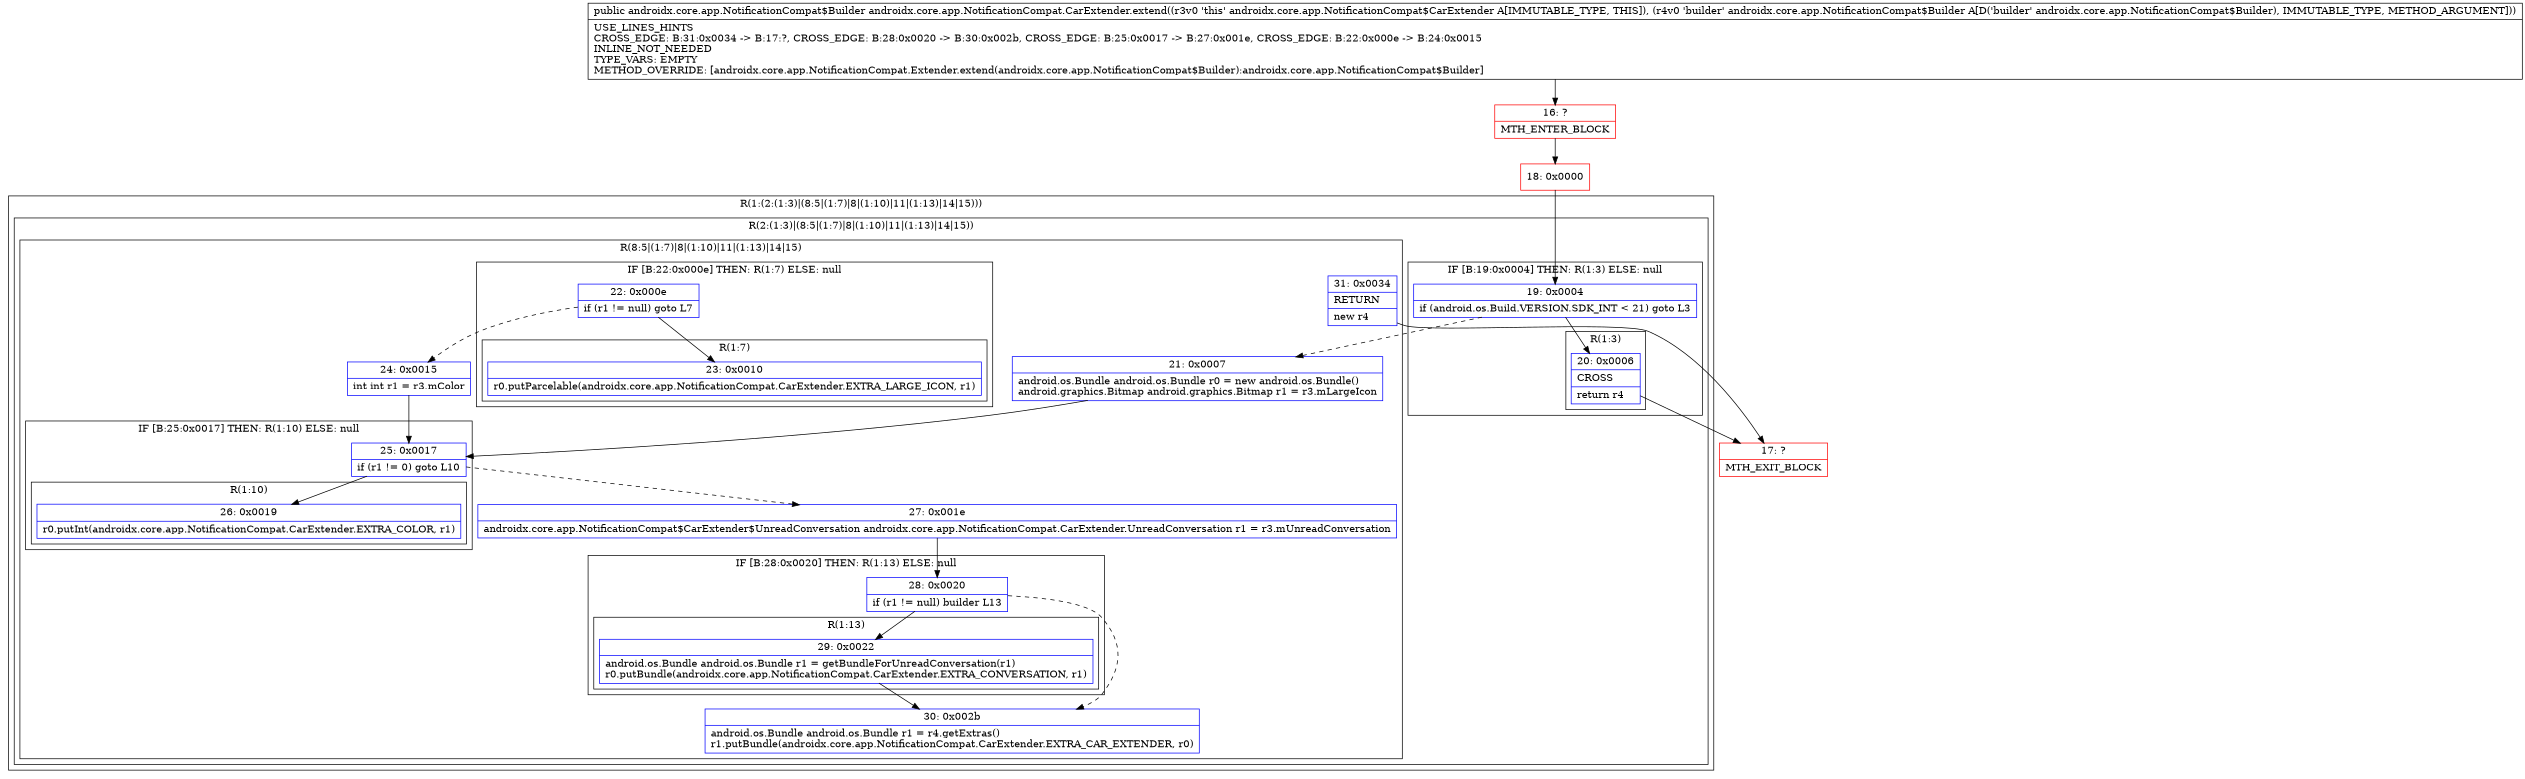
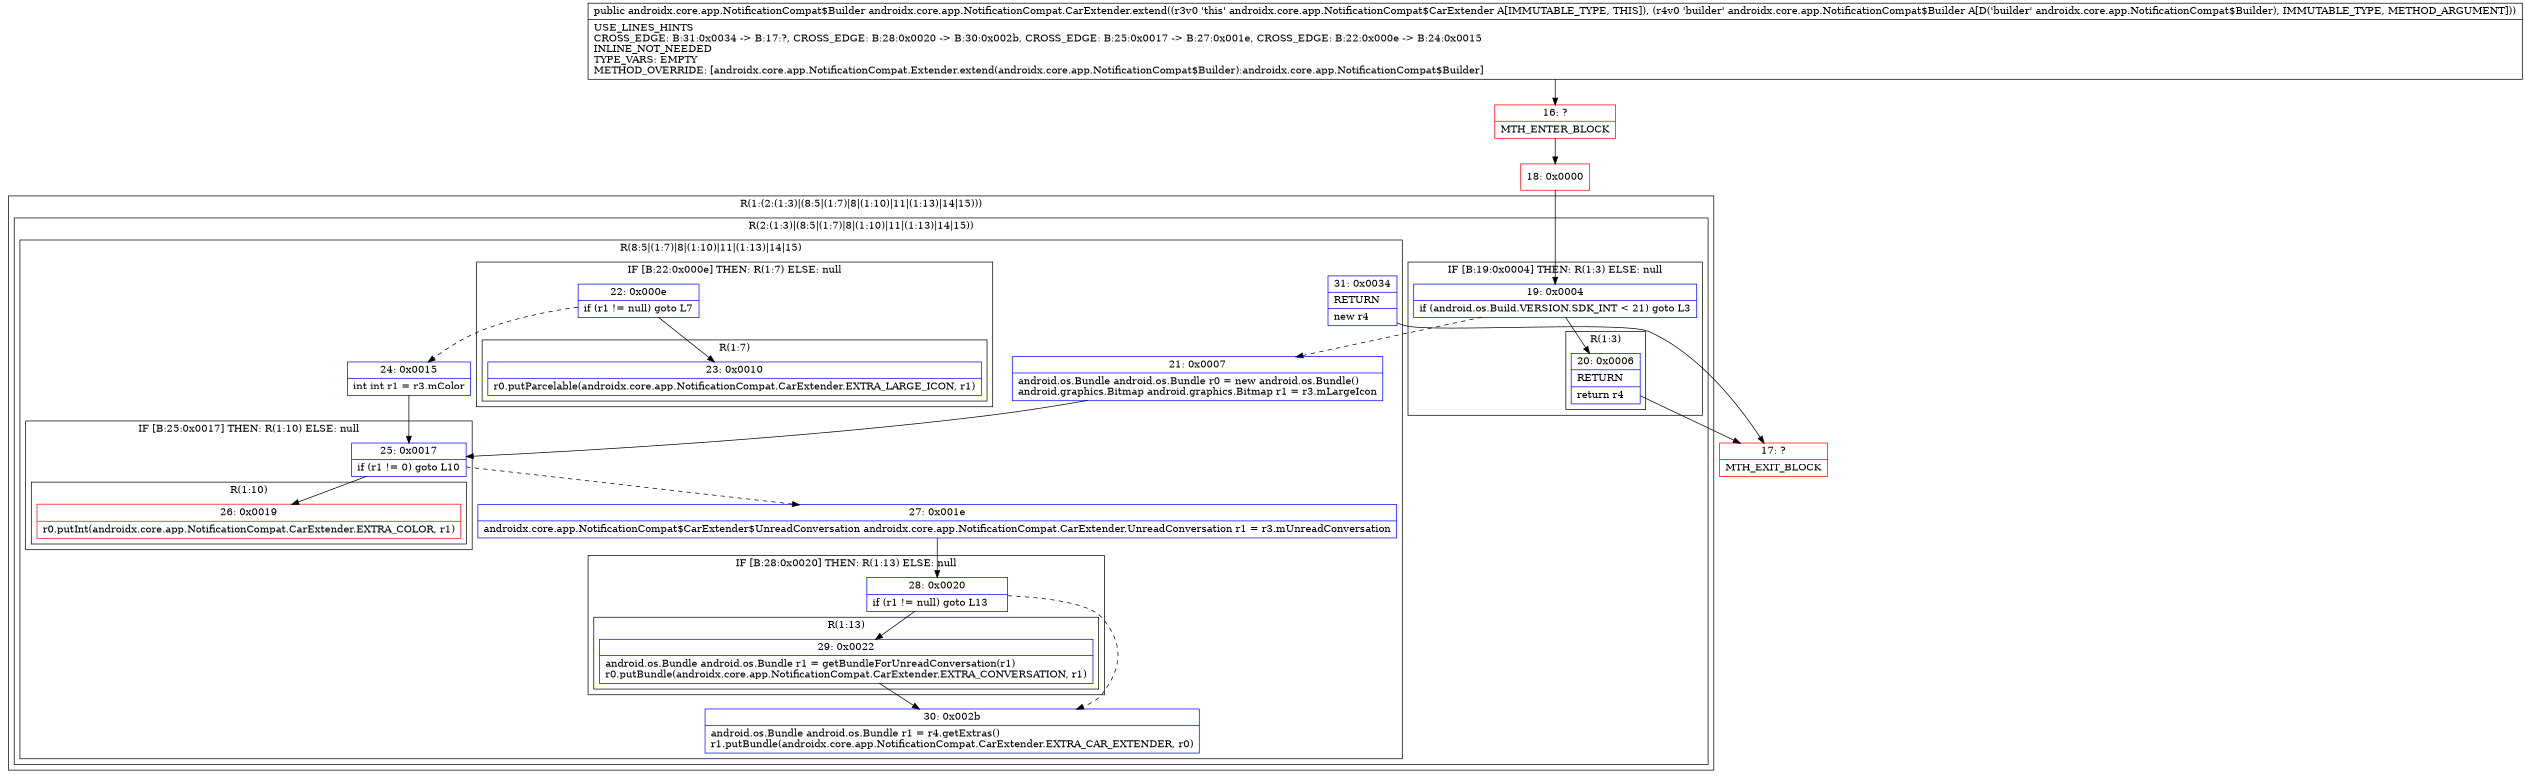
(1595, 378) -> (1600, 378)
(249, 521) -> (249, 521)
(937, 603) -> (930, 603)
